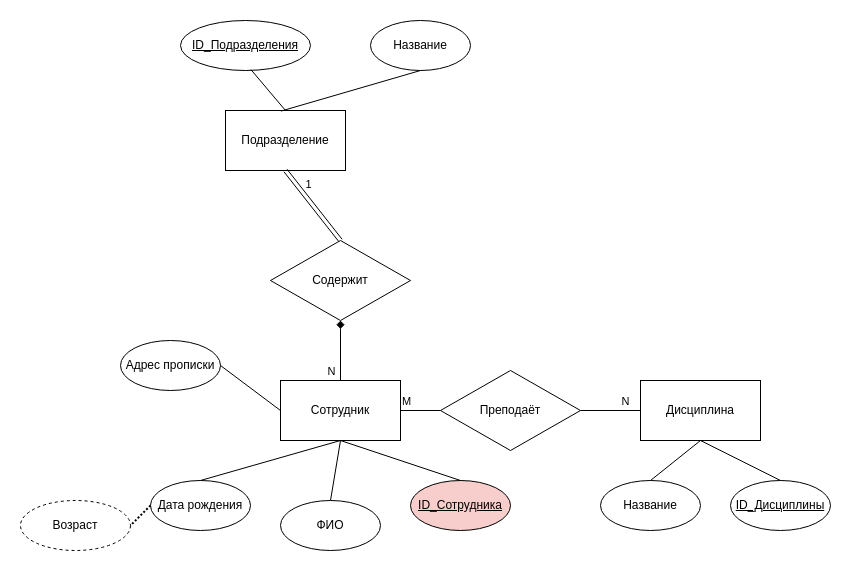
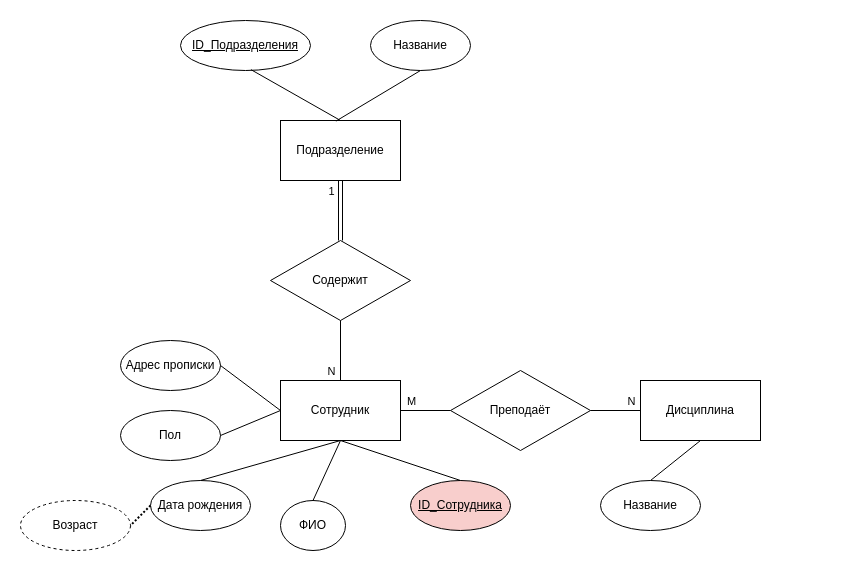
(286, 141) -> (341, 151)
(341, 329) -> (341, 325)
(511, 411) -> (521, 411)
none -> (250, 423)
none -> (171, 436)
(742, 461) -> none
(781, 506) -> none
(331, 526) -> (313, 526)
